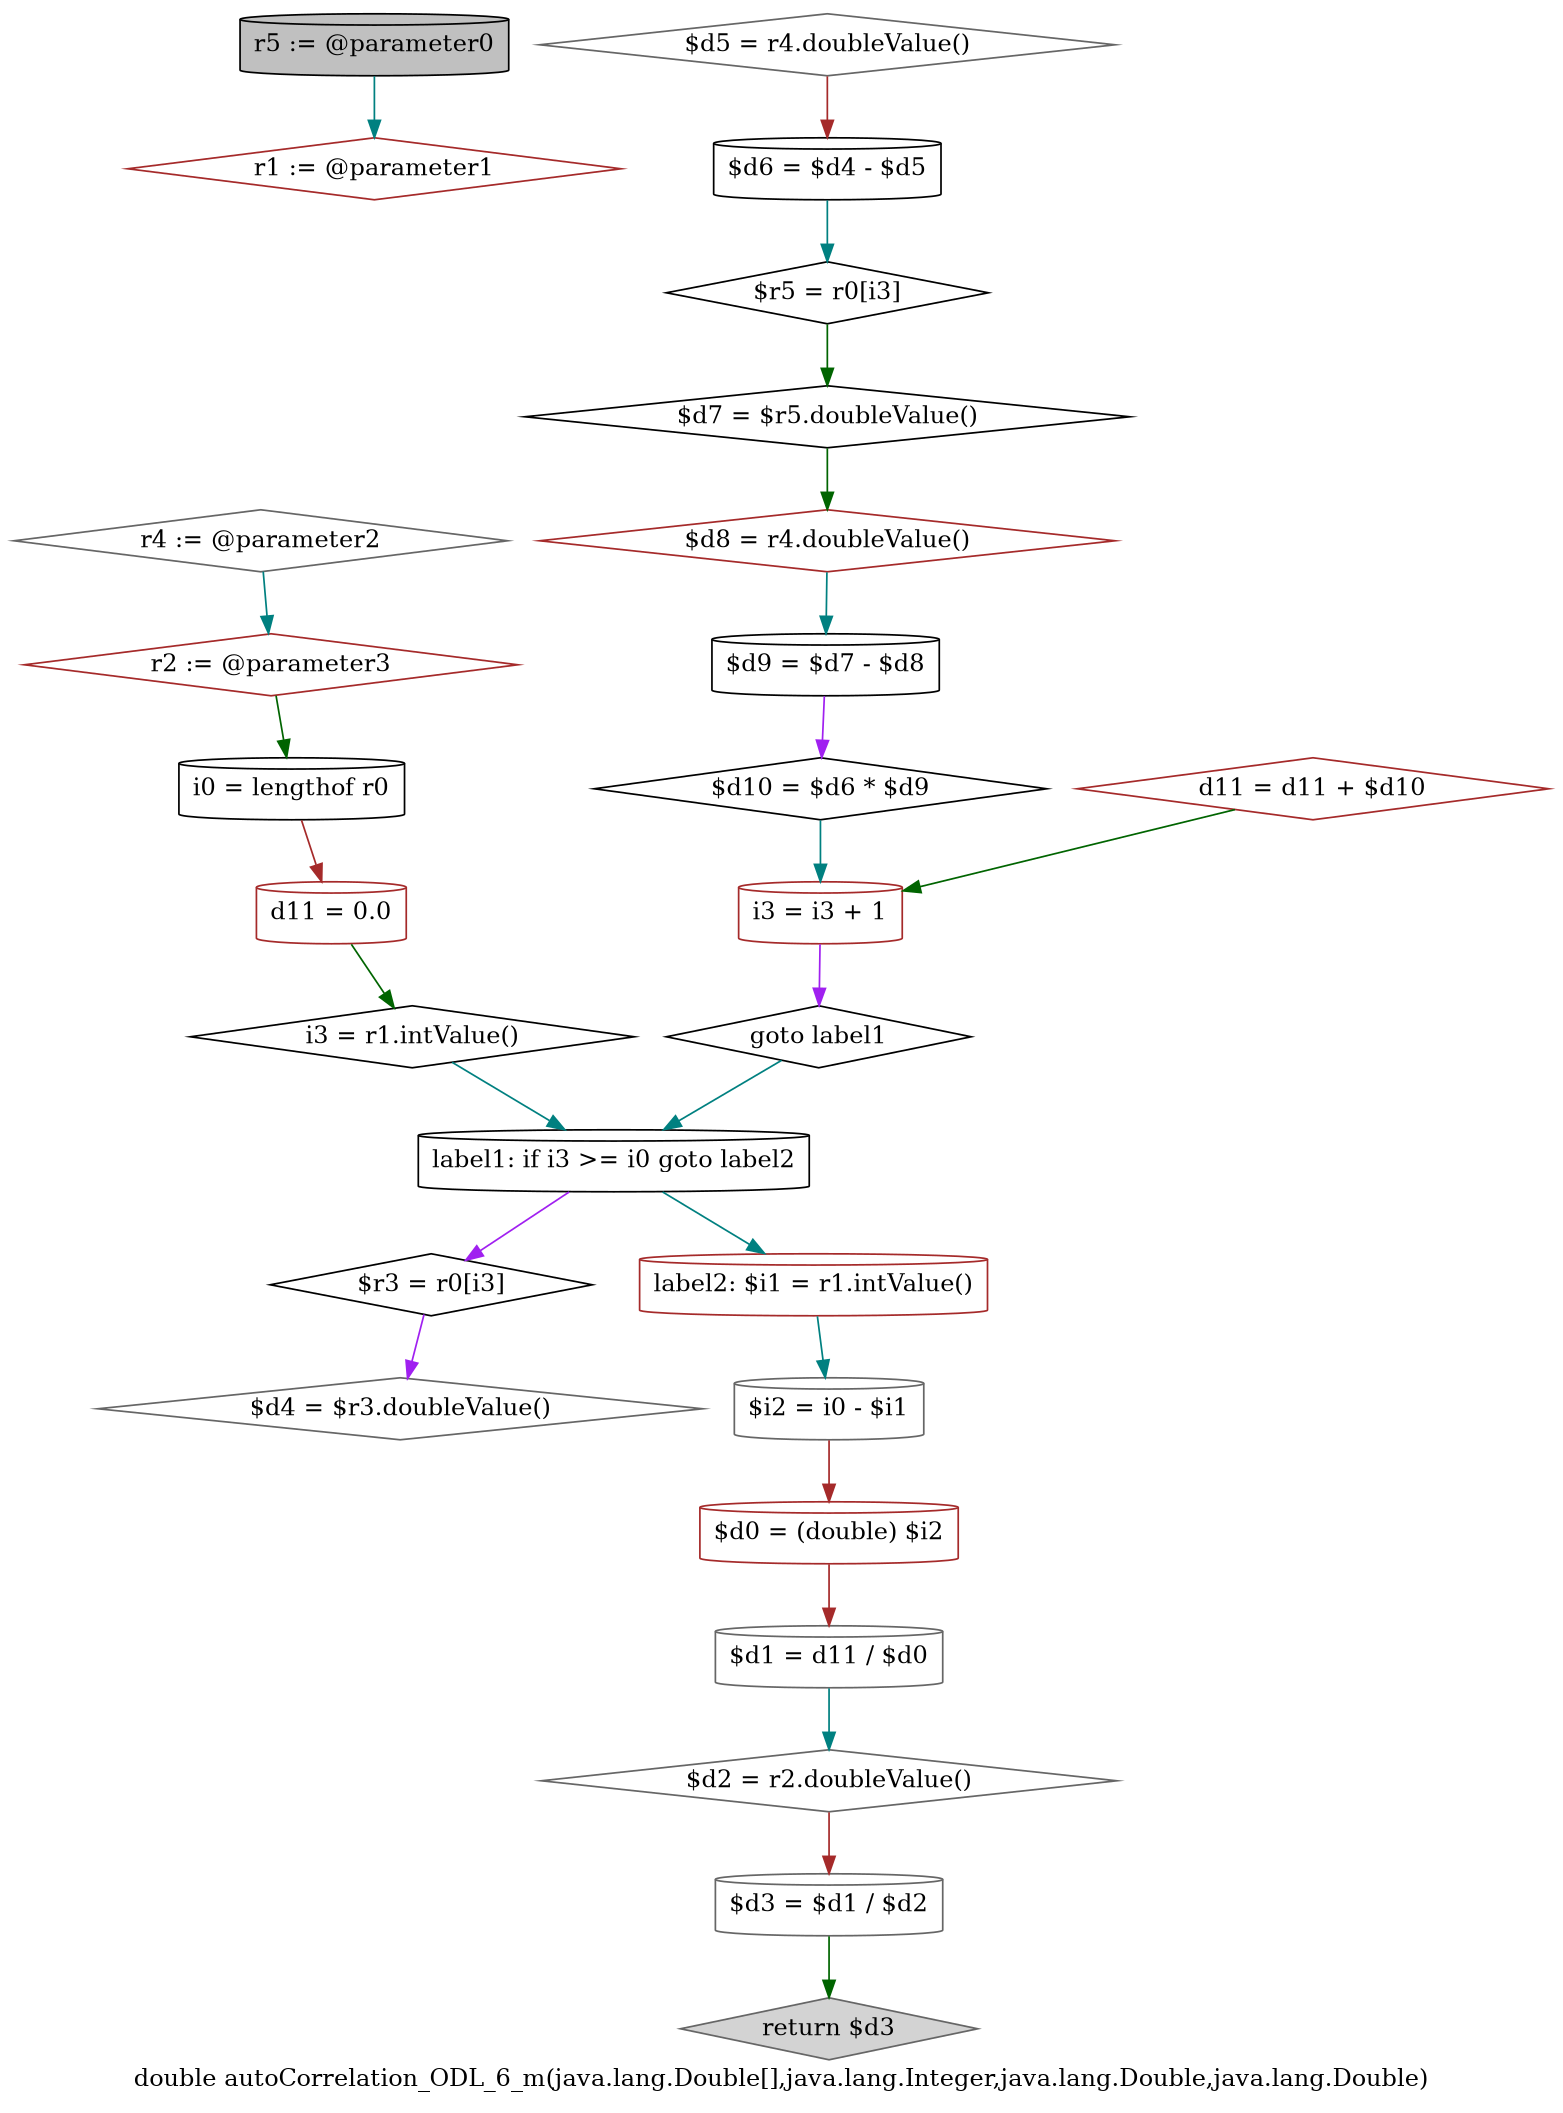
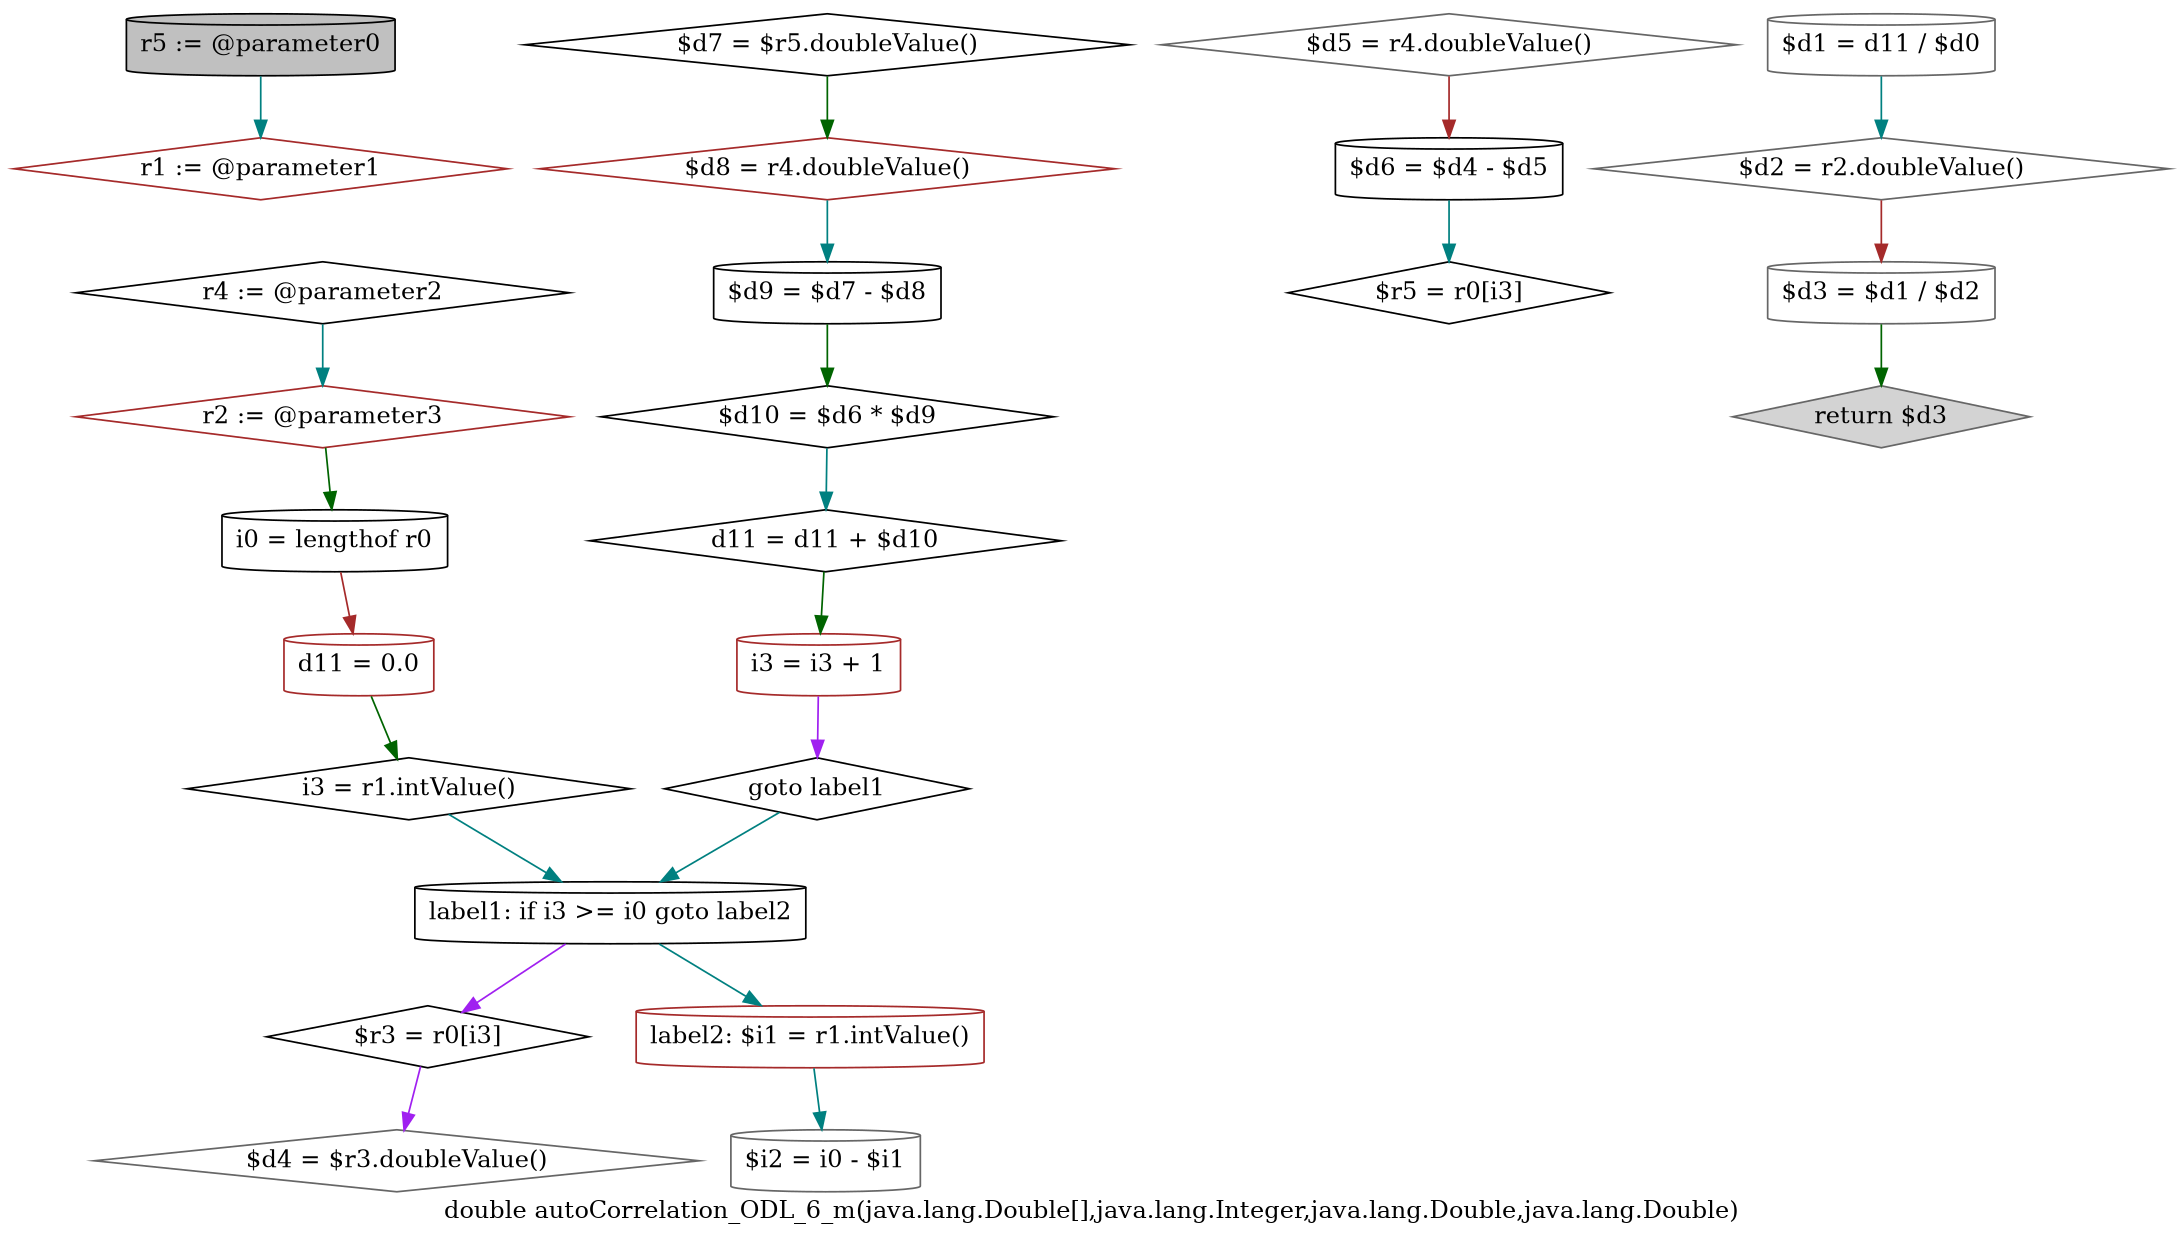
(827, 346) -> none
(261, 541) -> (323, 293)
(823, 718) -> (827, 346)
(1313, 789) -> (826, 541)
(820, 842) -> (827, 470)
(829, 1533) -> none
